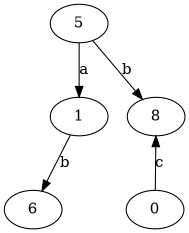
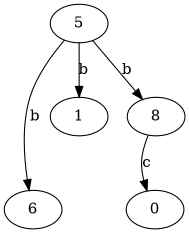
(84, 70) -> (84, 70)
(59, 158) -> (28, 105)
(156, 168) -> (142, 157)
